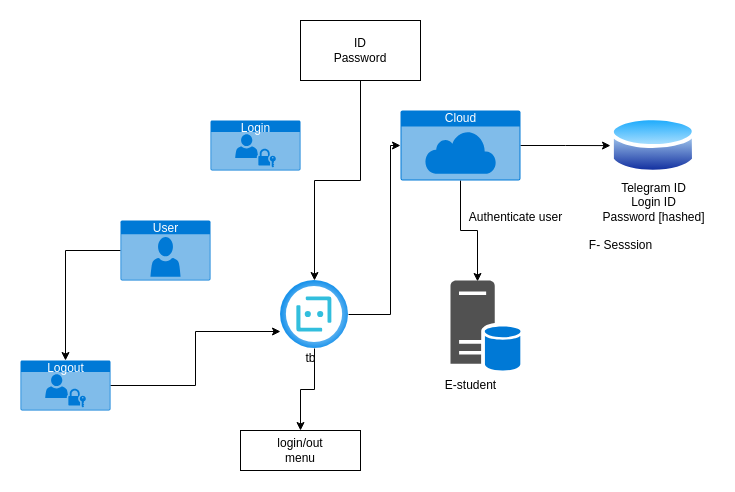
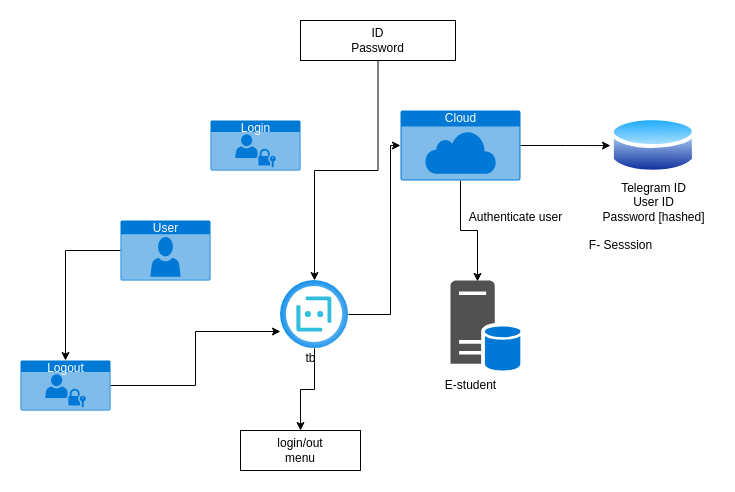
(361, 51) -> (378, 41)
(654, 203) -> (654, 203)
